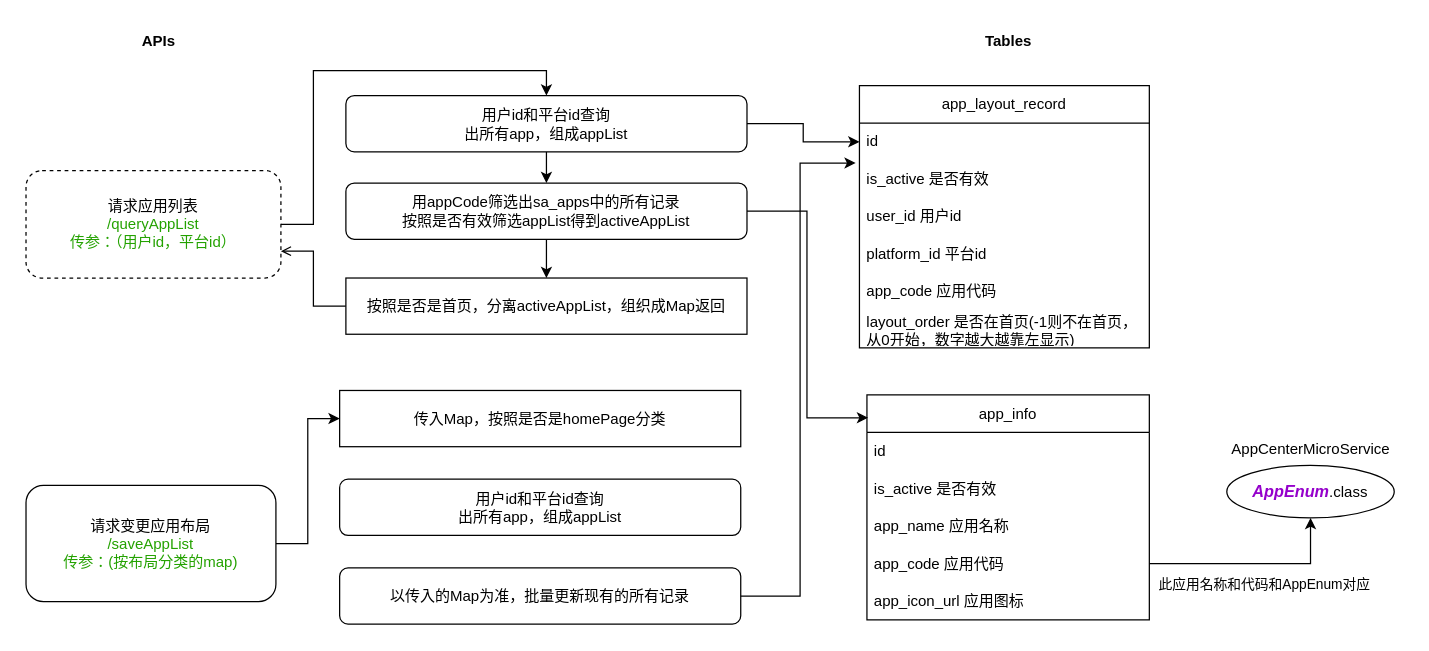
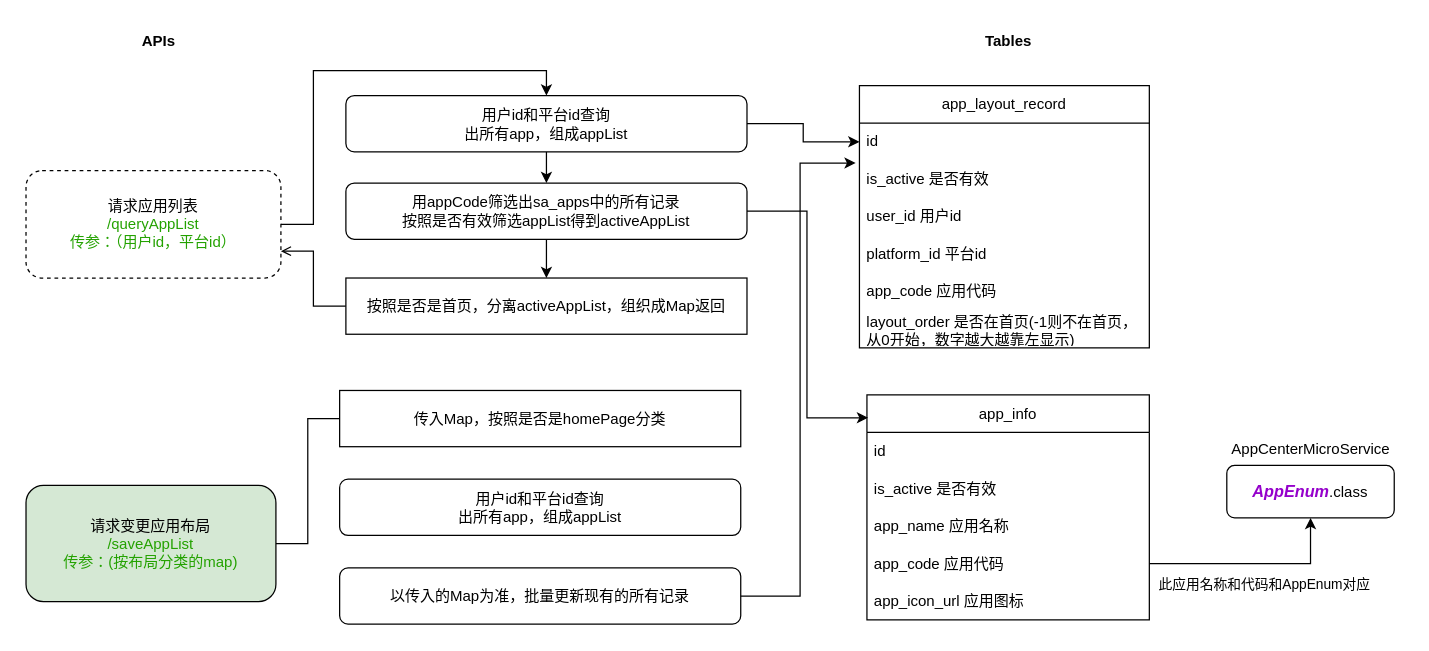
(329, 419) -> (333, 419)
(1311, 492) -> (1311, 492)
(151, 544) -> (151, 544)
